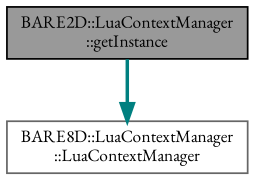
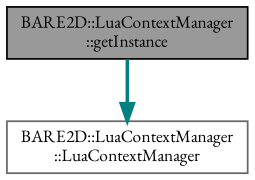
(127, 147) -> (127, 147)
